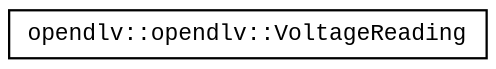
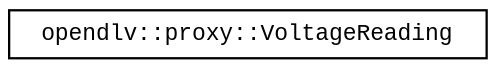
(248, 34) -> (248, 34)
